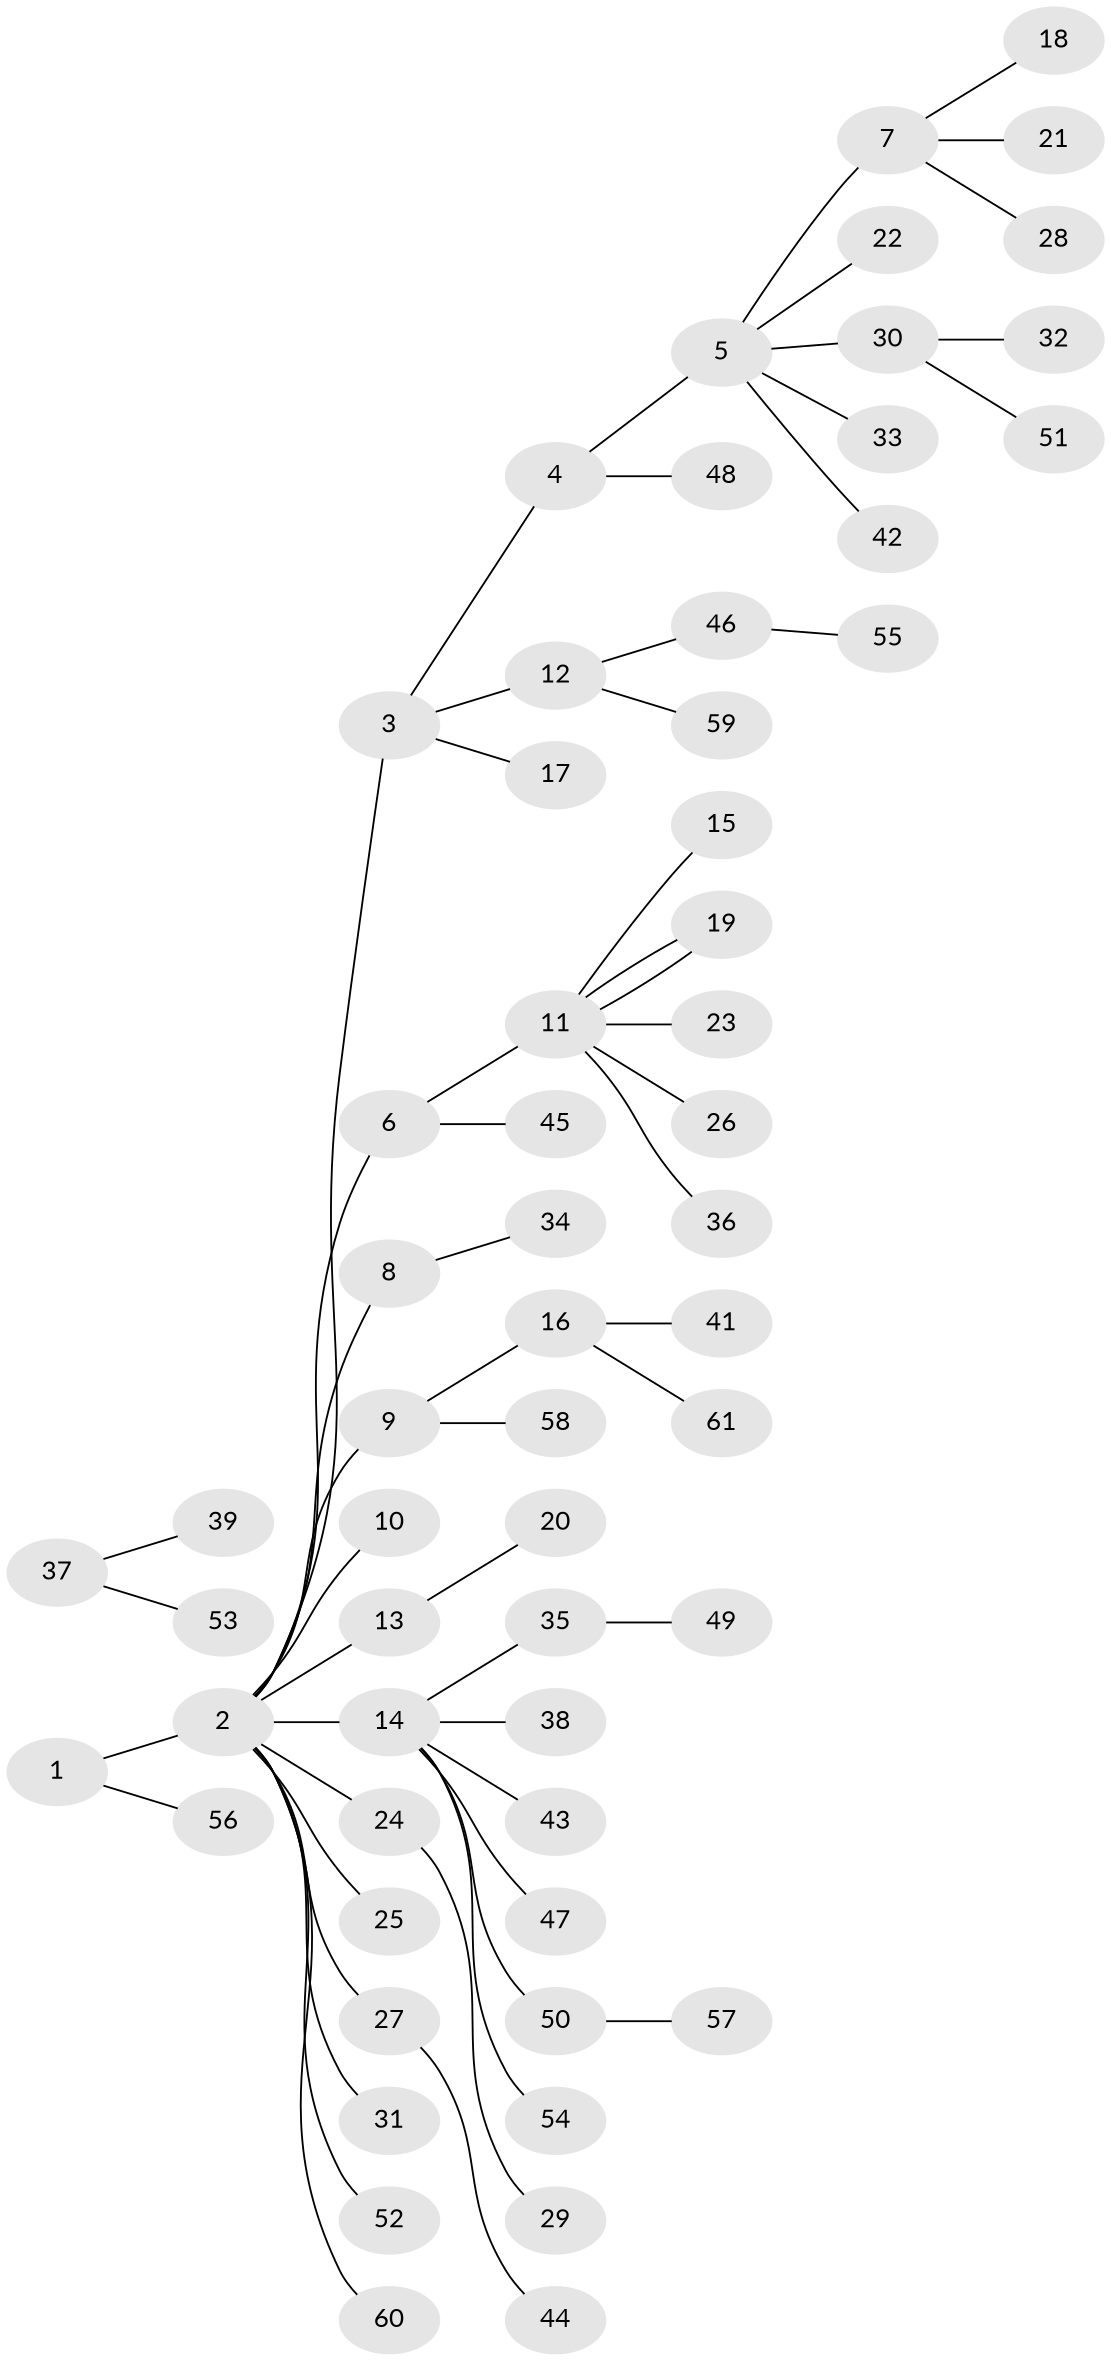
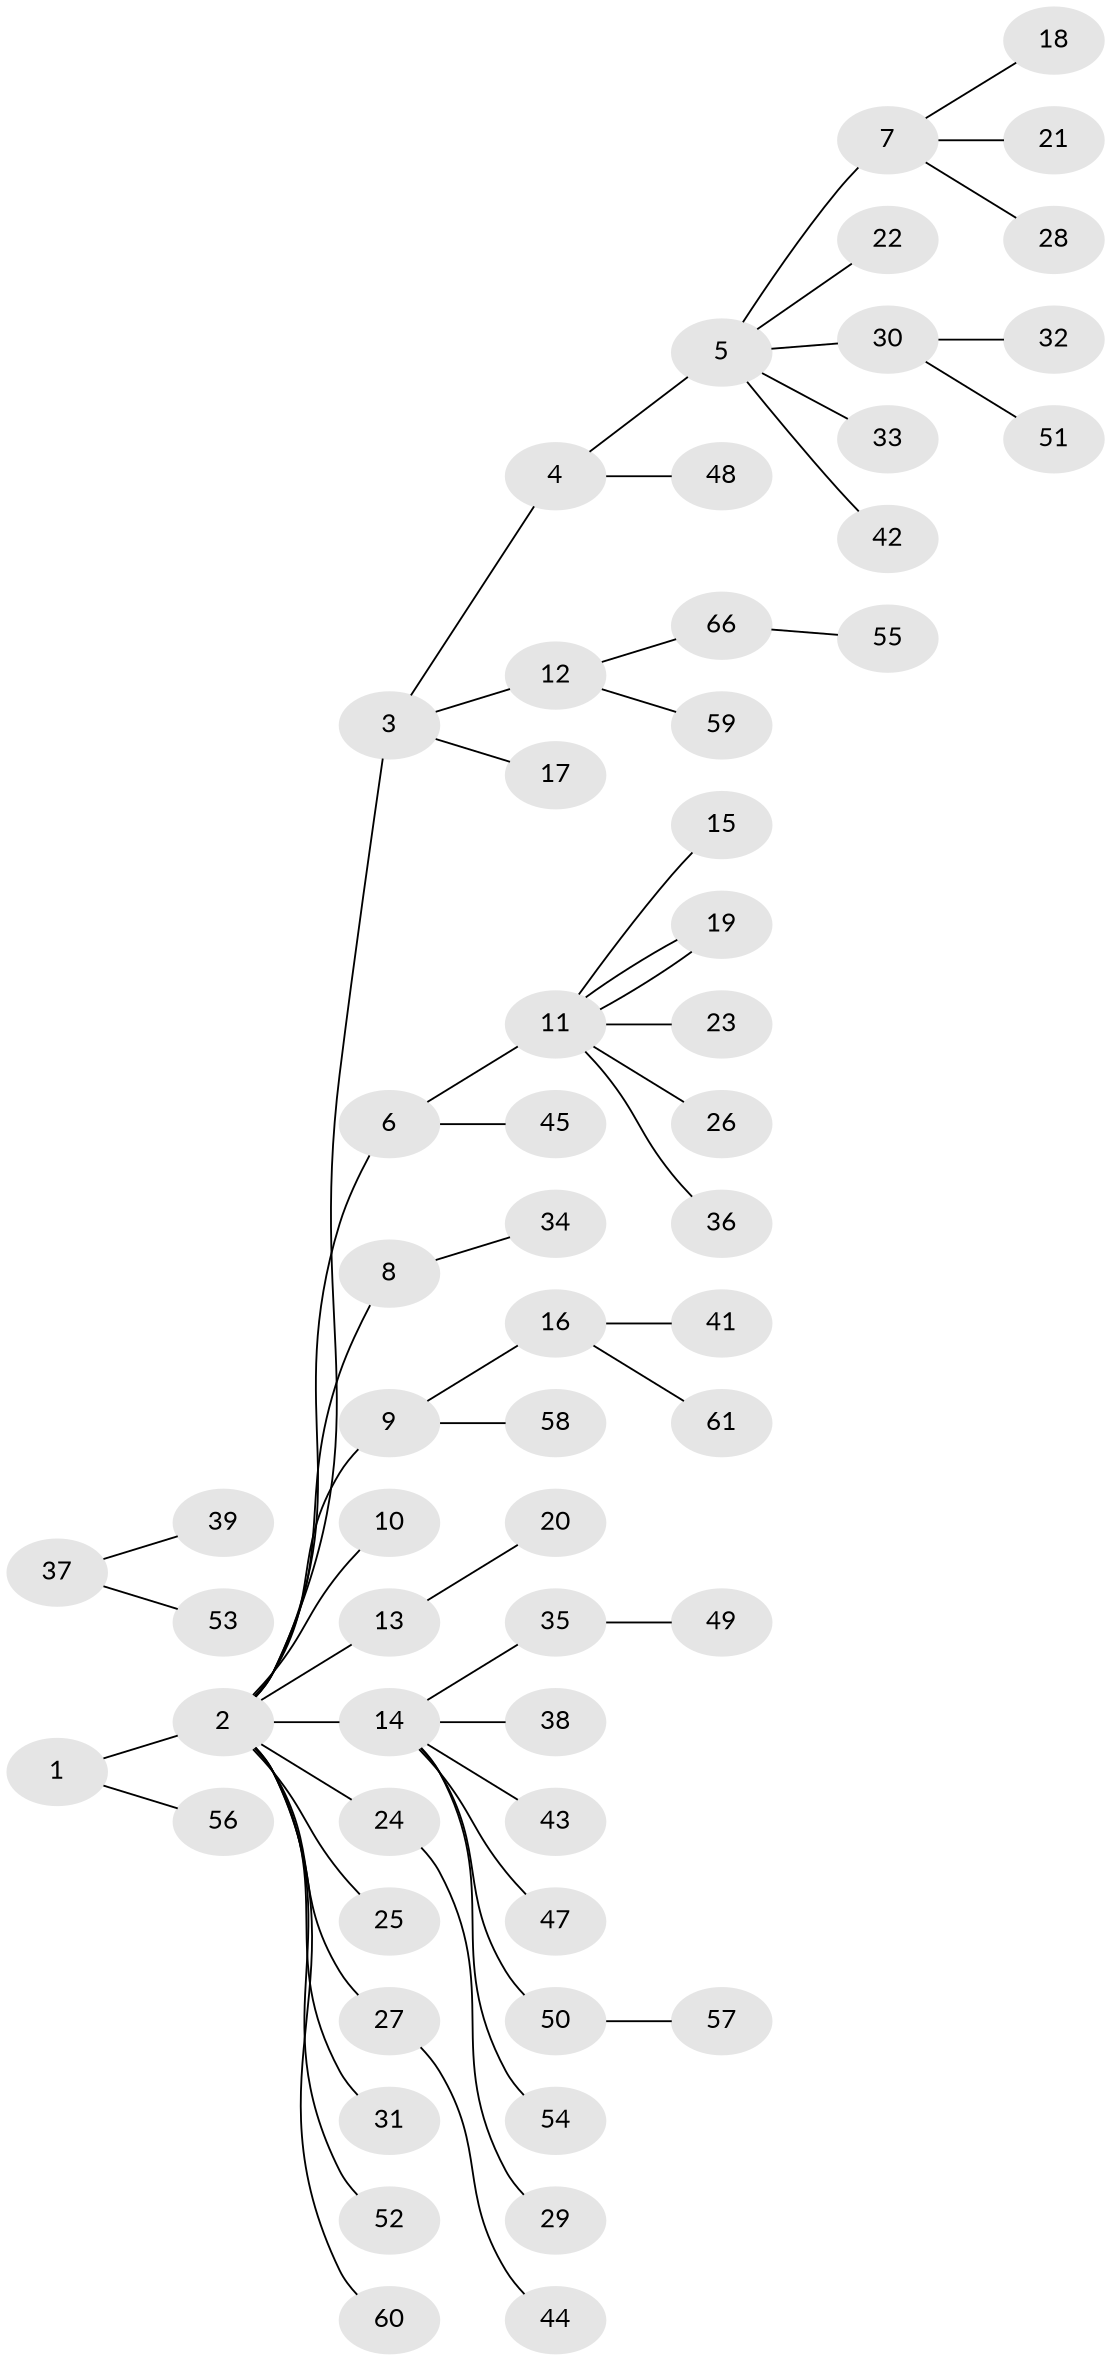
(722, 626) -> (722, 626)
